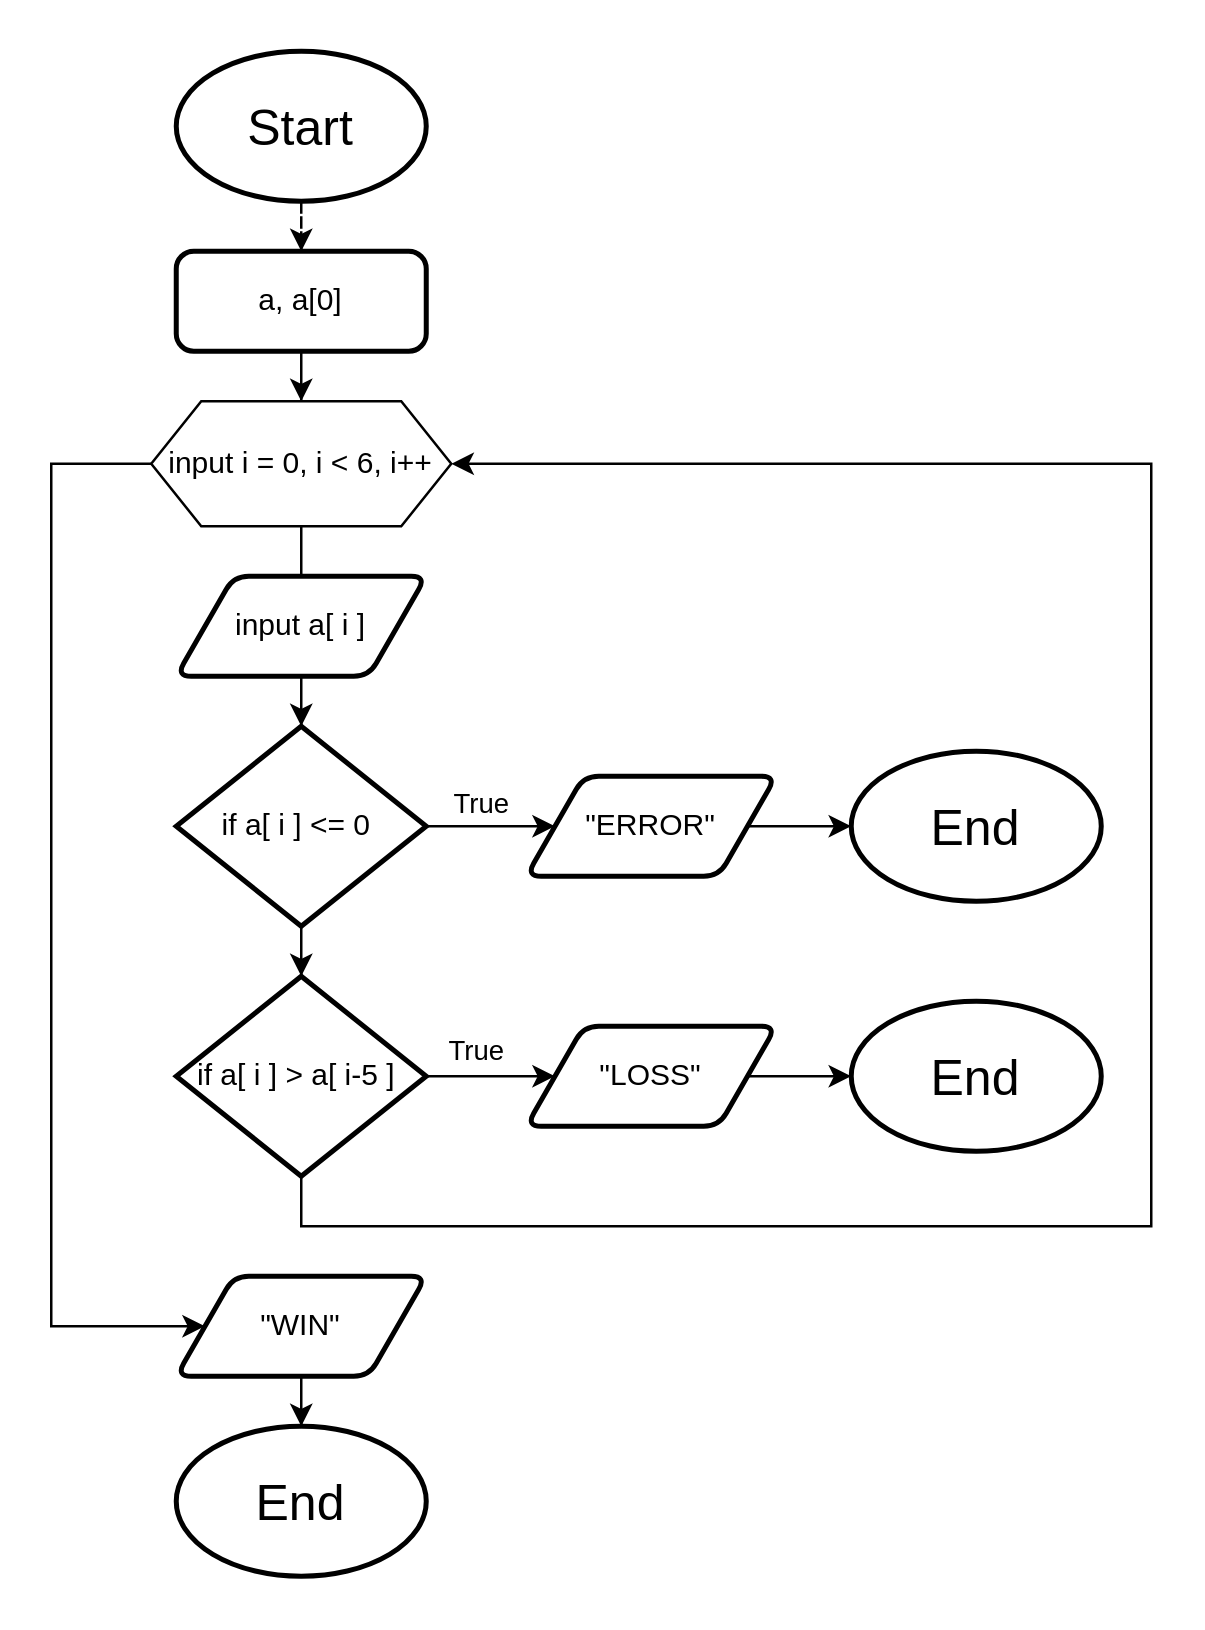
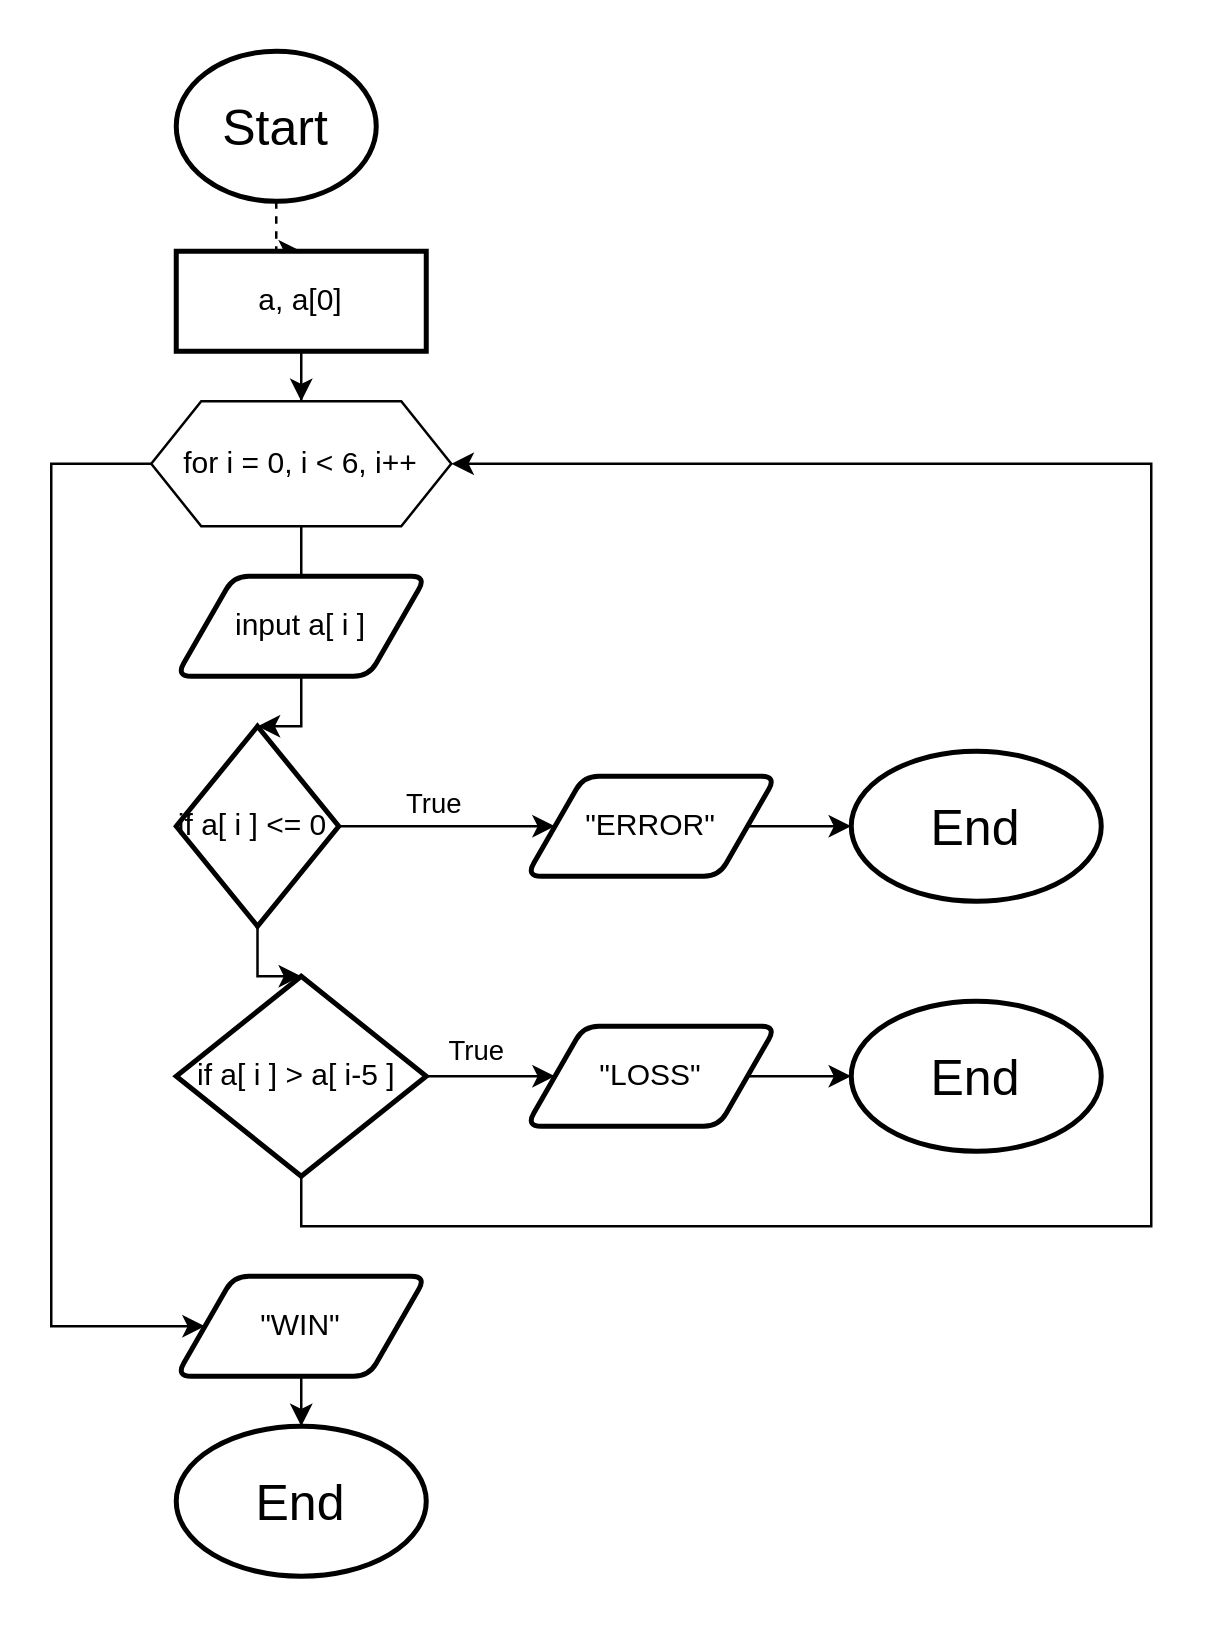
(301, 126) -> (276, 126)
(301, 301) -> (301, 301)
(301, 464) -> (301, 464)
(301, 826) -> (258, 826)
